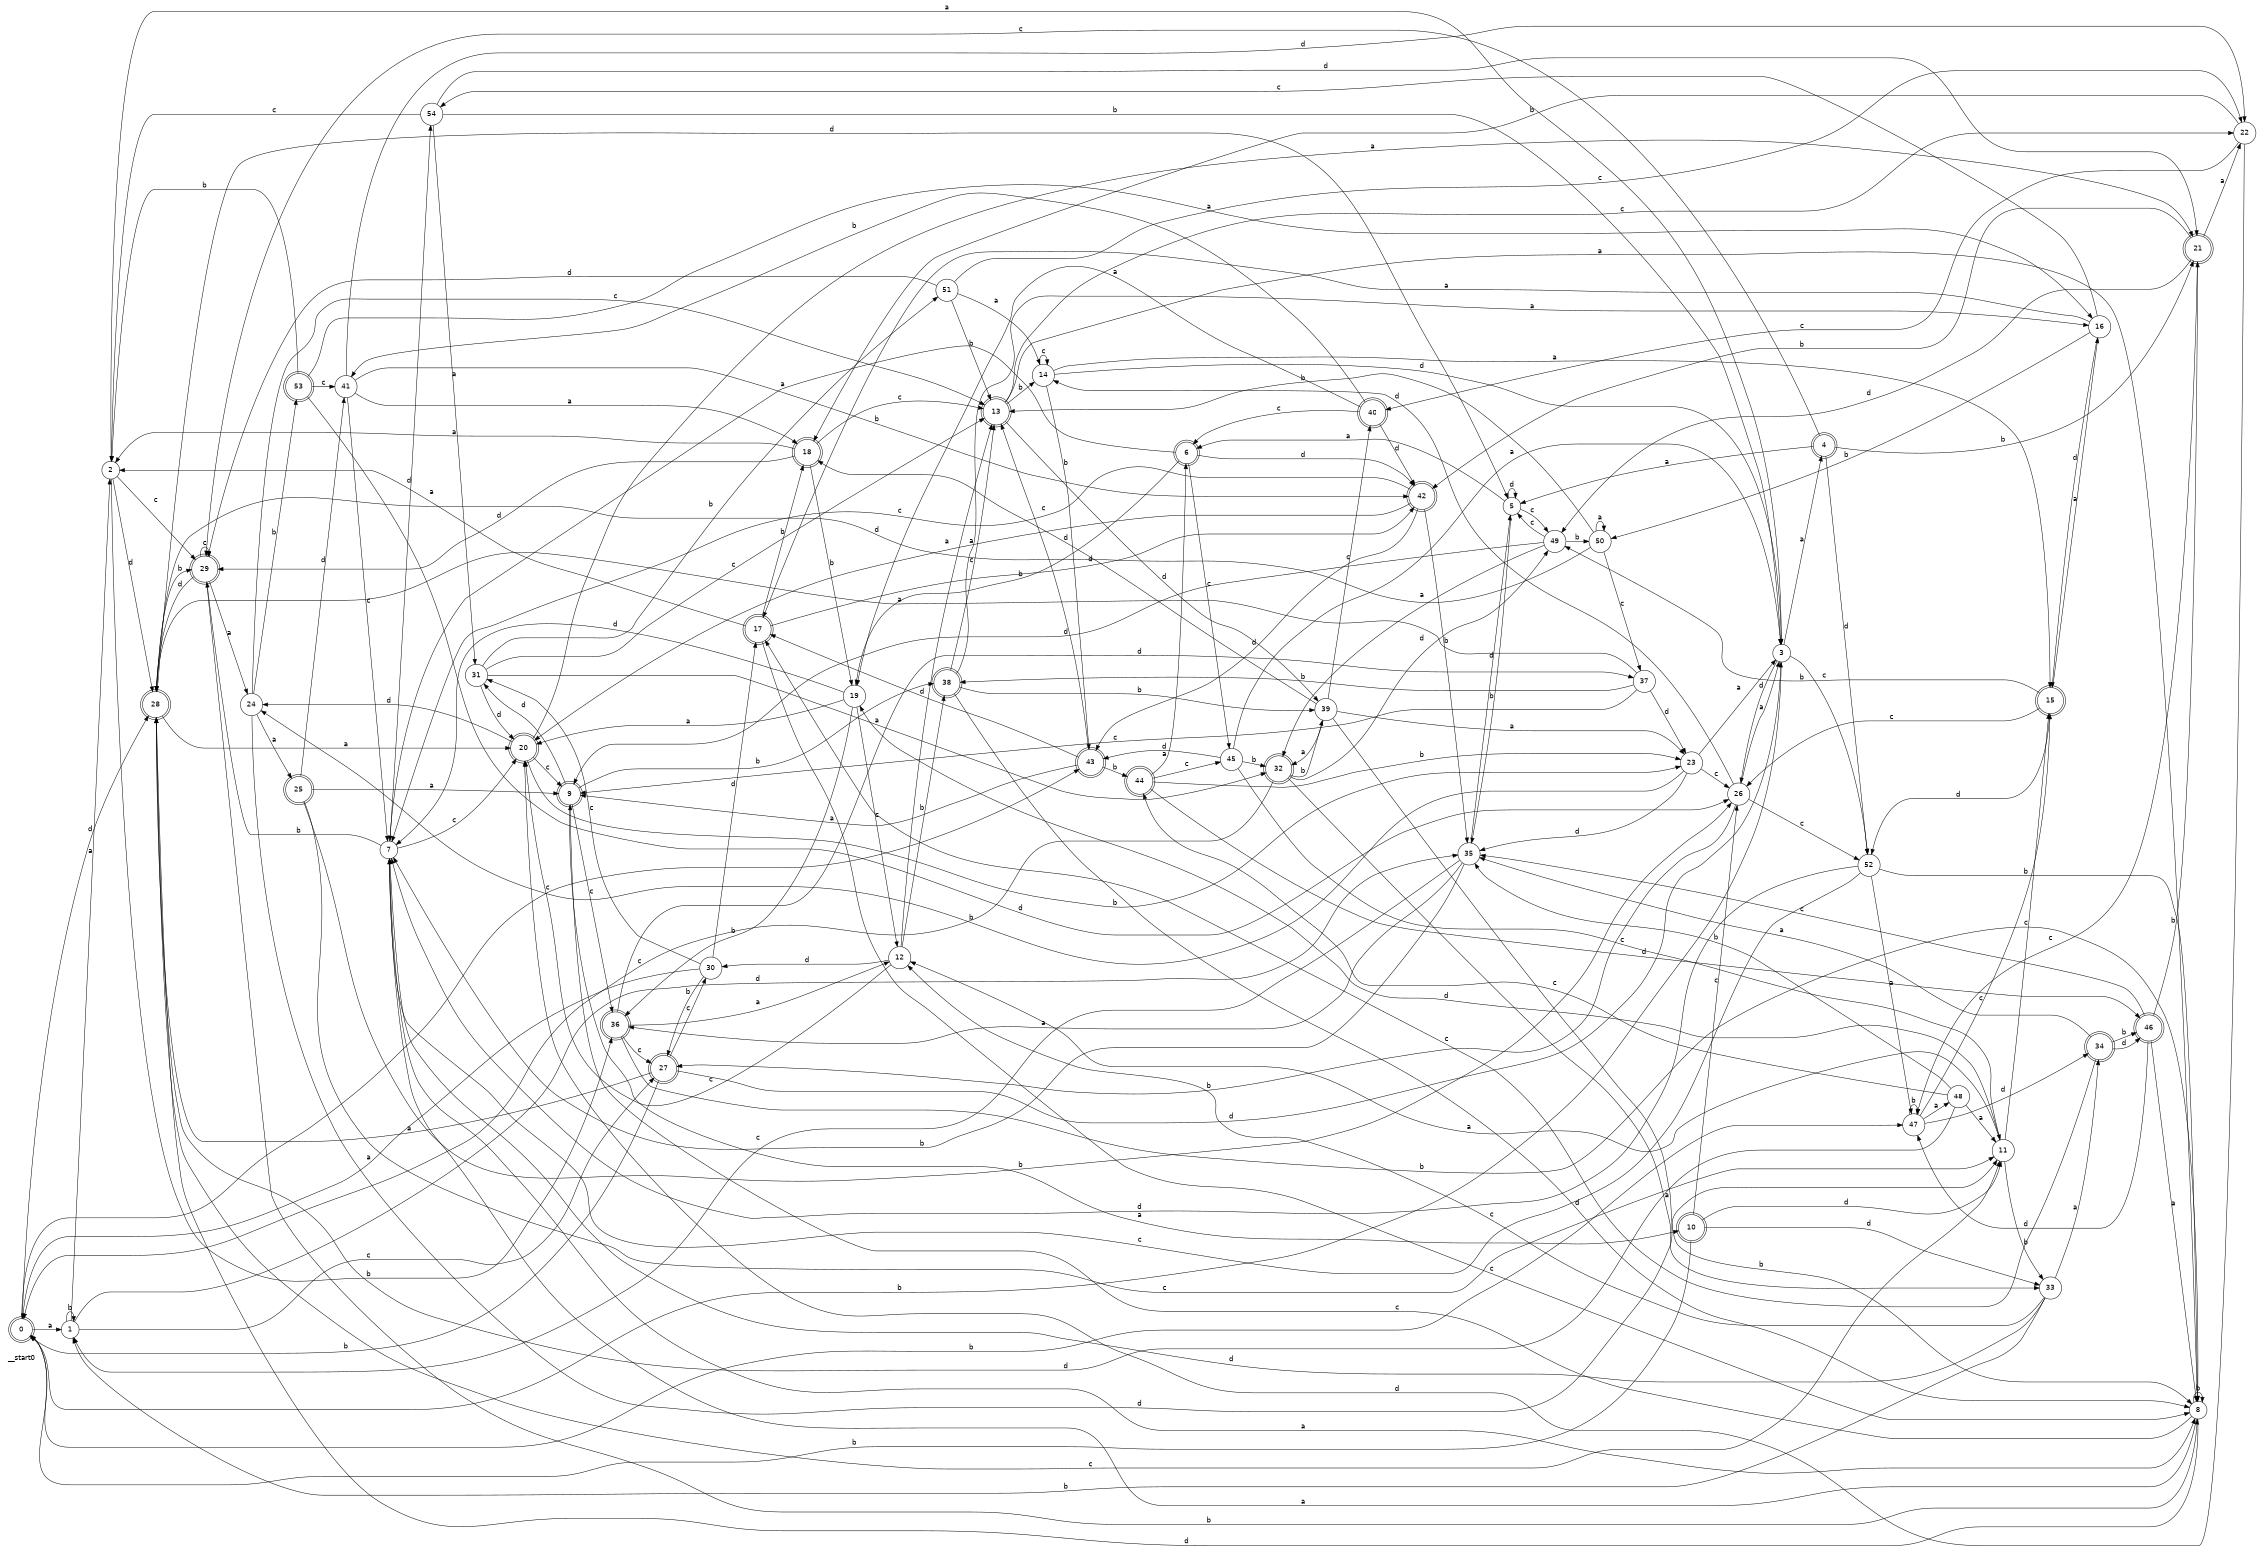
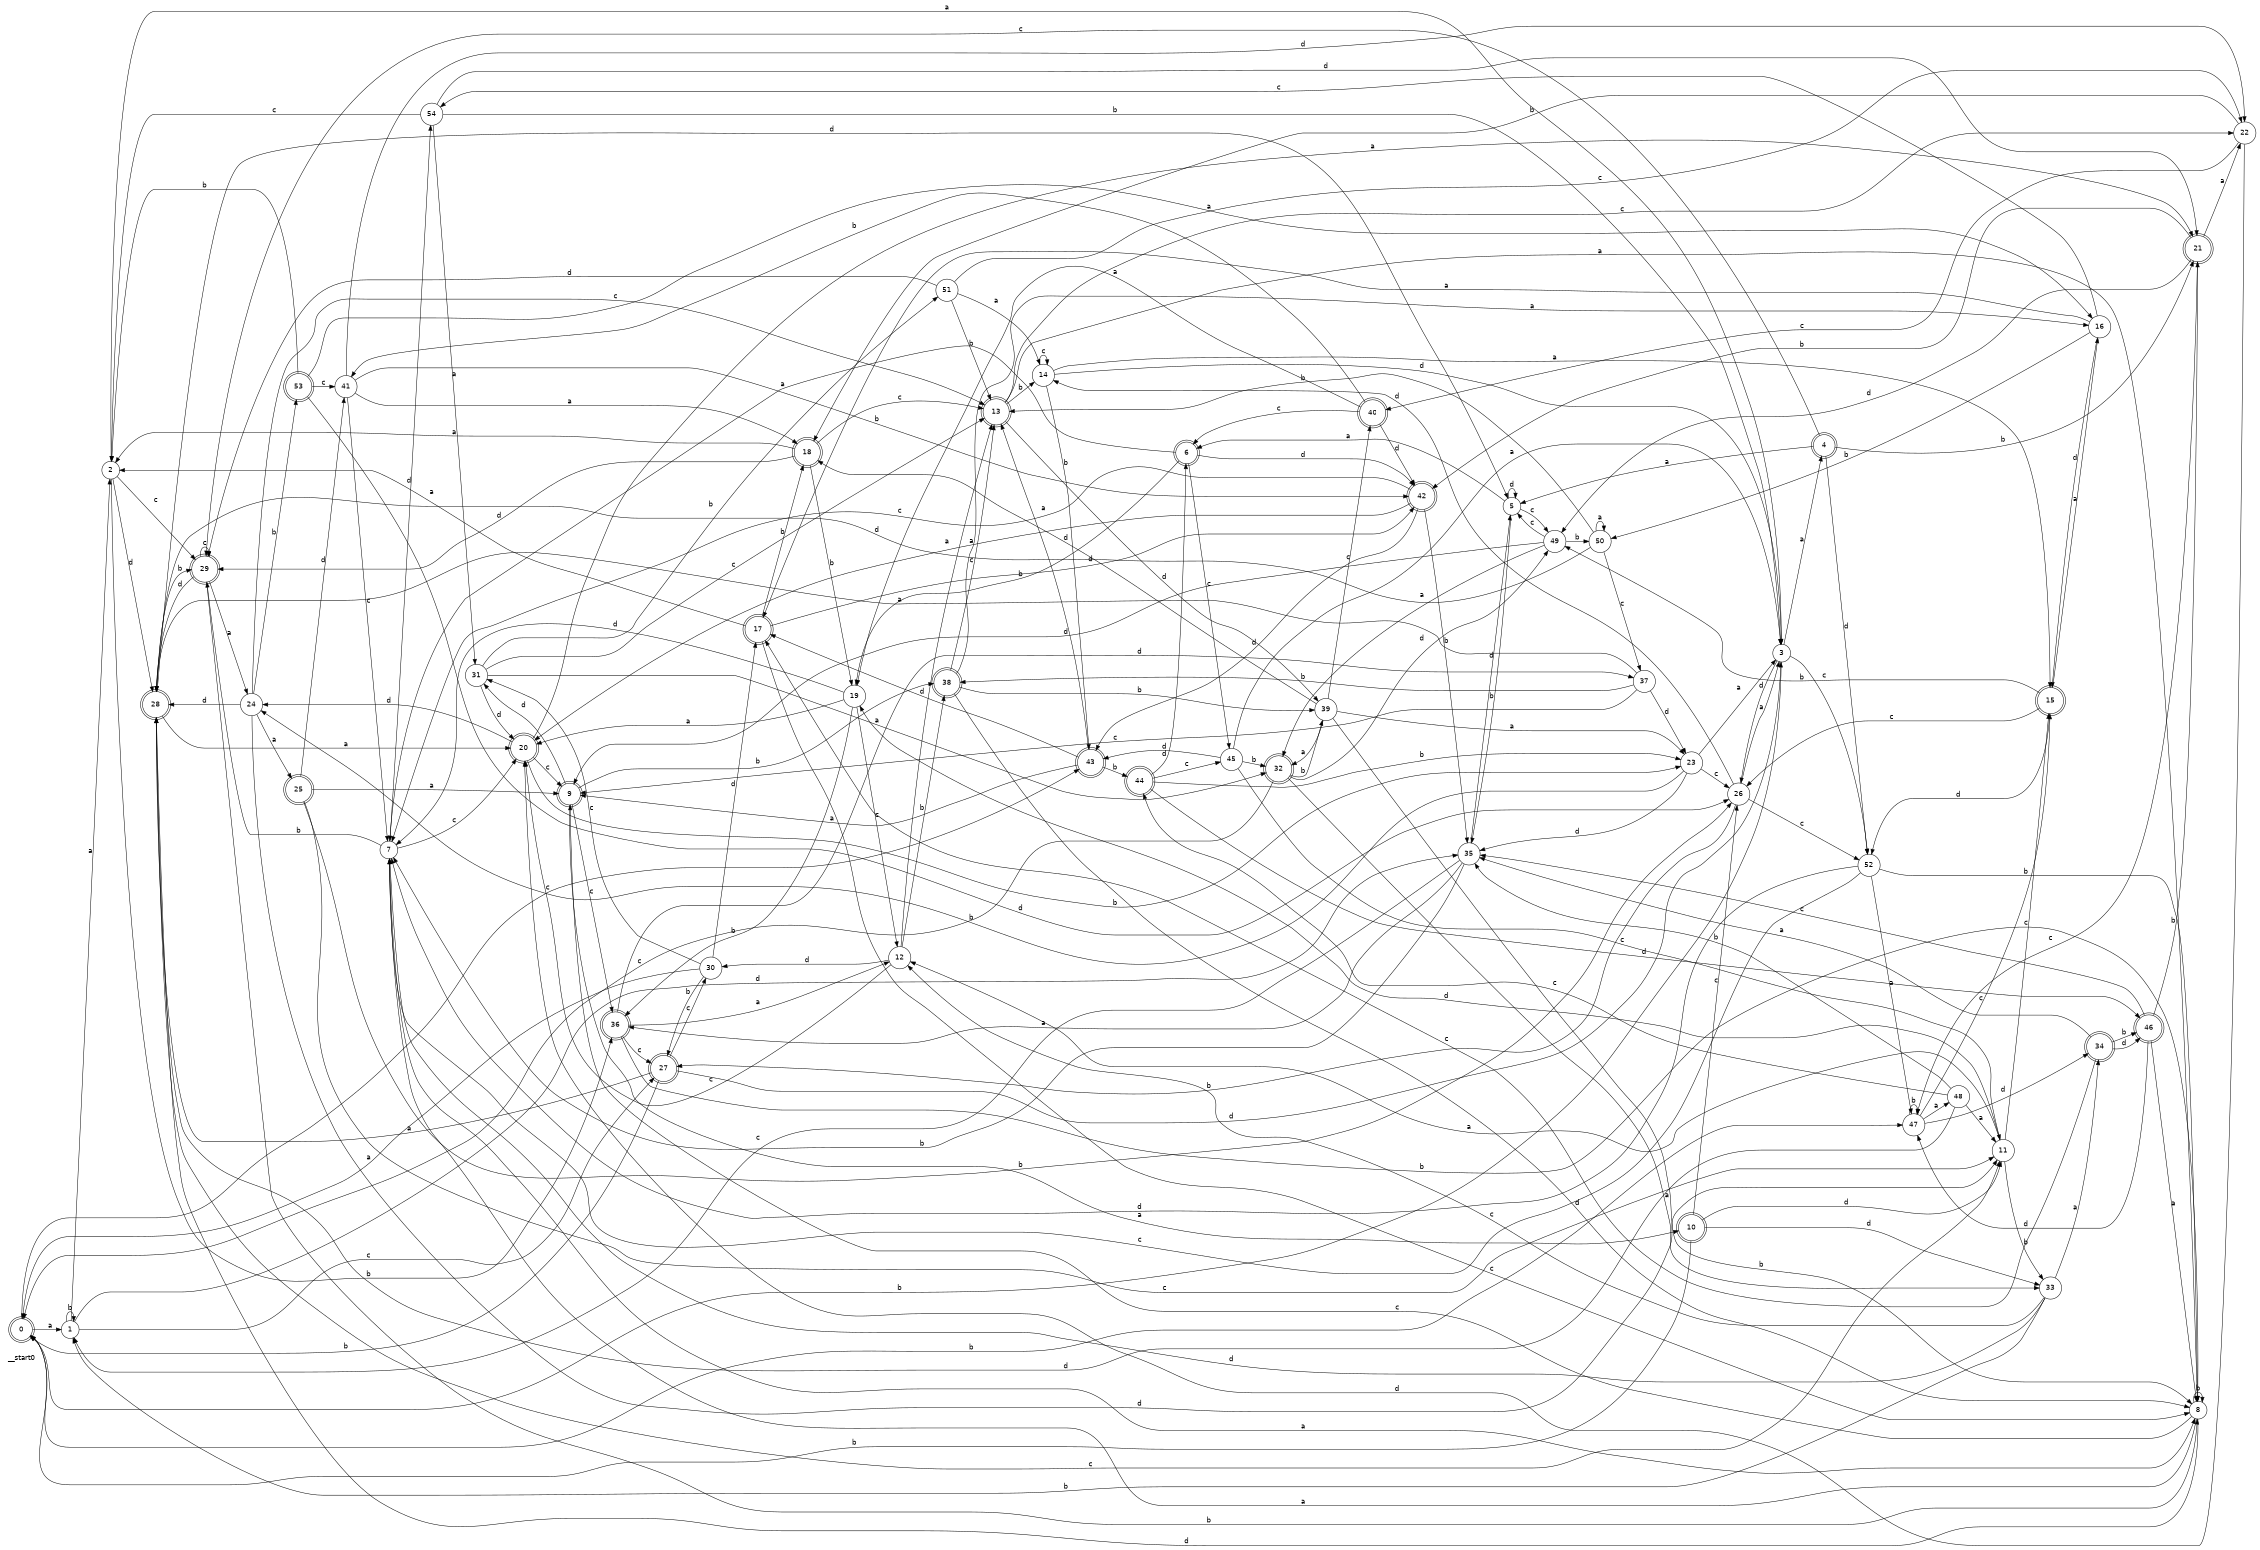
(1043, 509) -> (1043, 509)
(1164, 754) -> (1164, 754)
(52, 1012) -> (207, 705)
